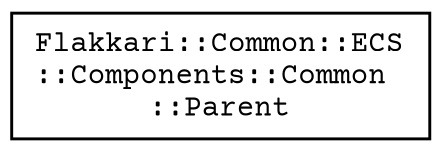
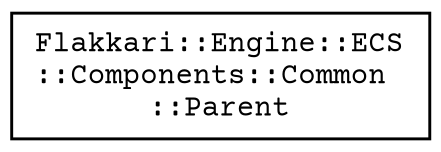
(221, 76) -> (221, 76)
